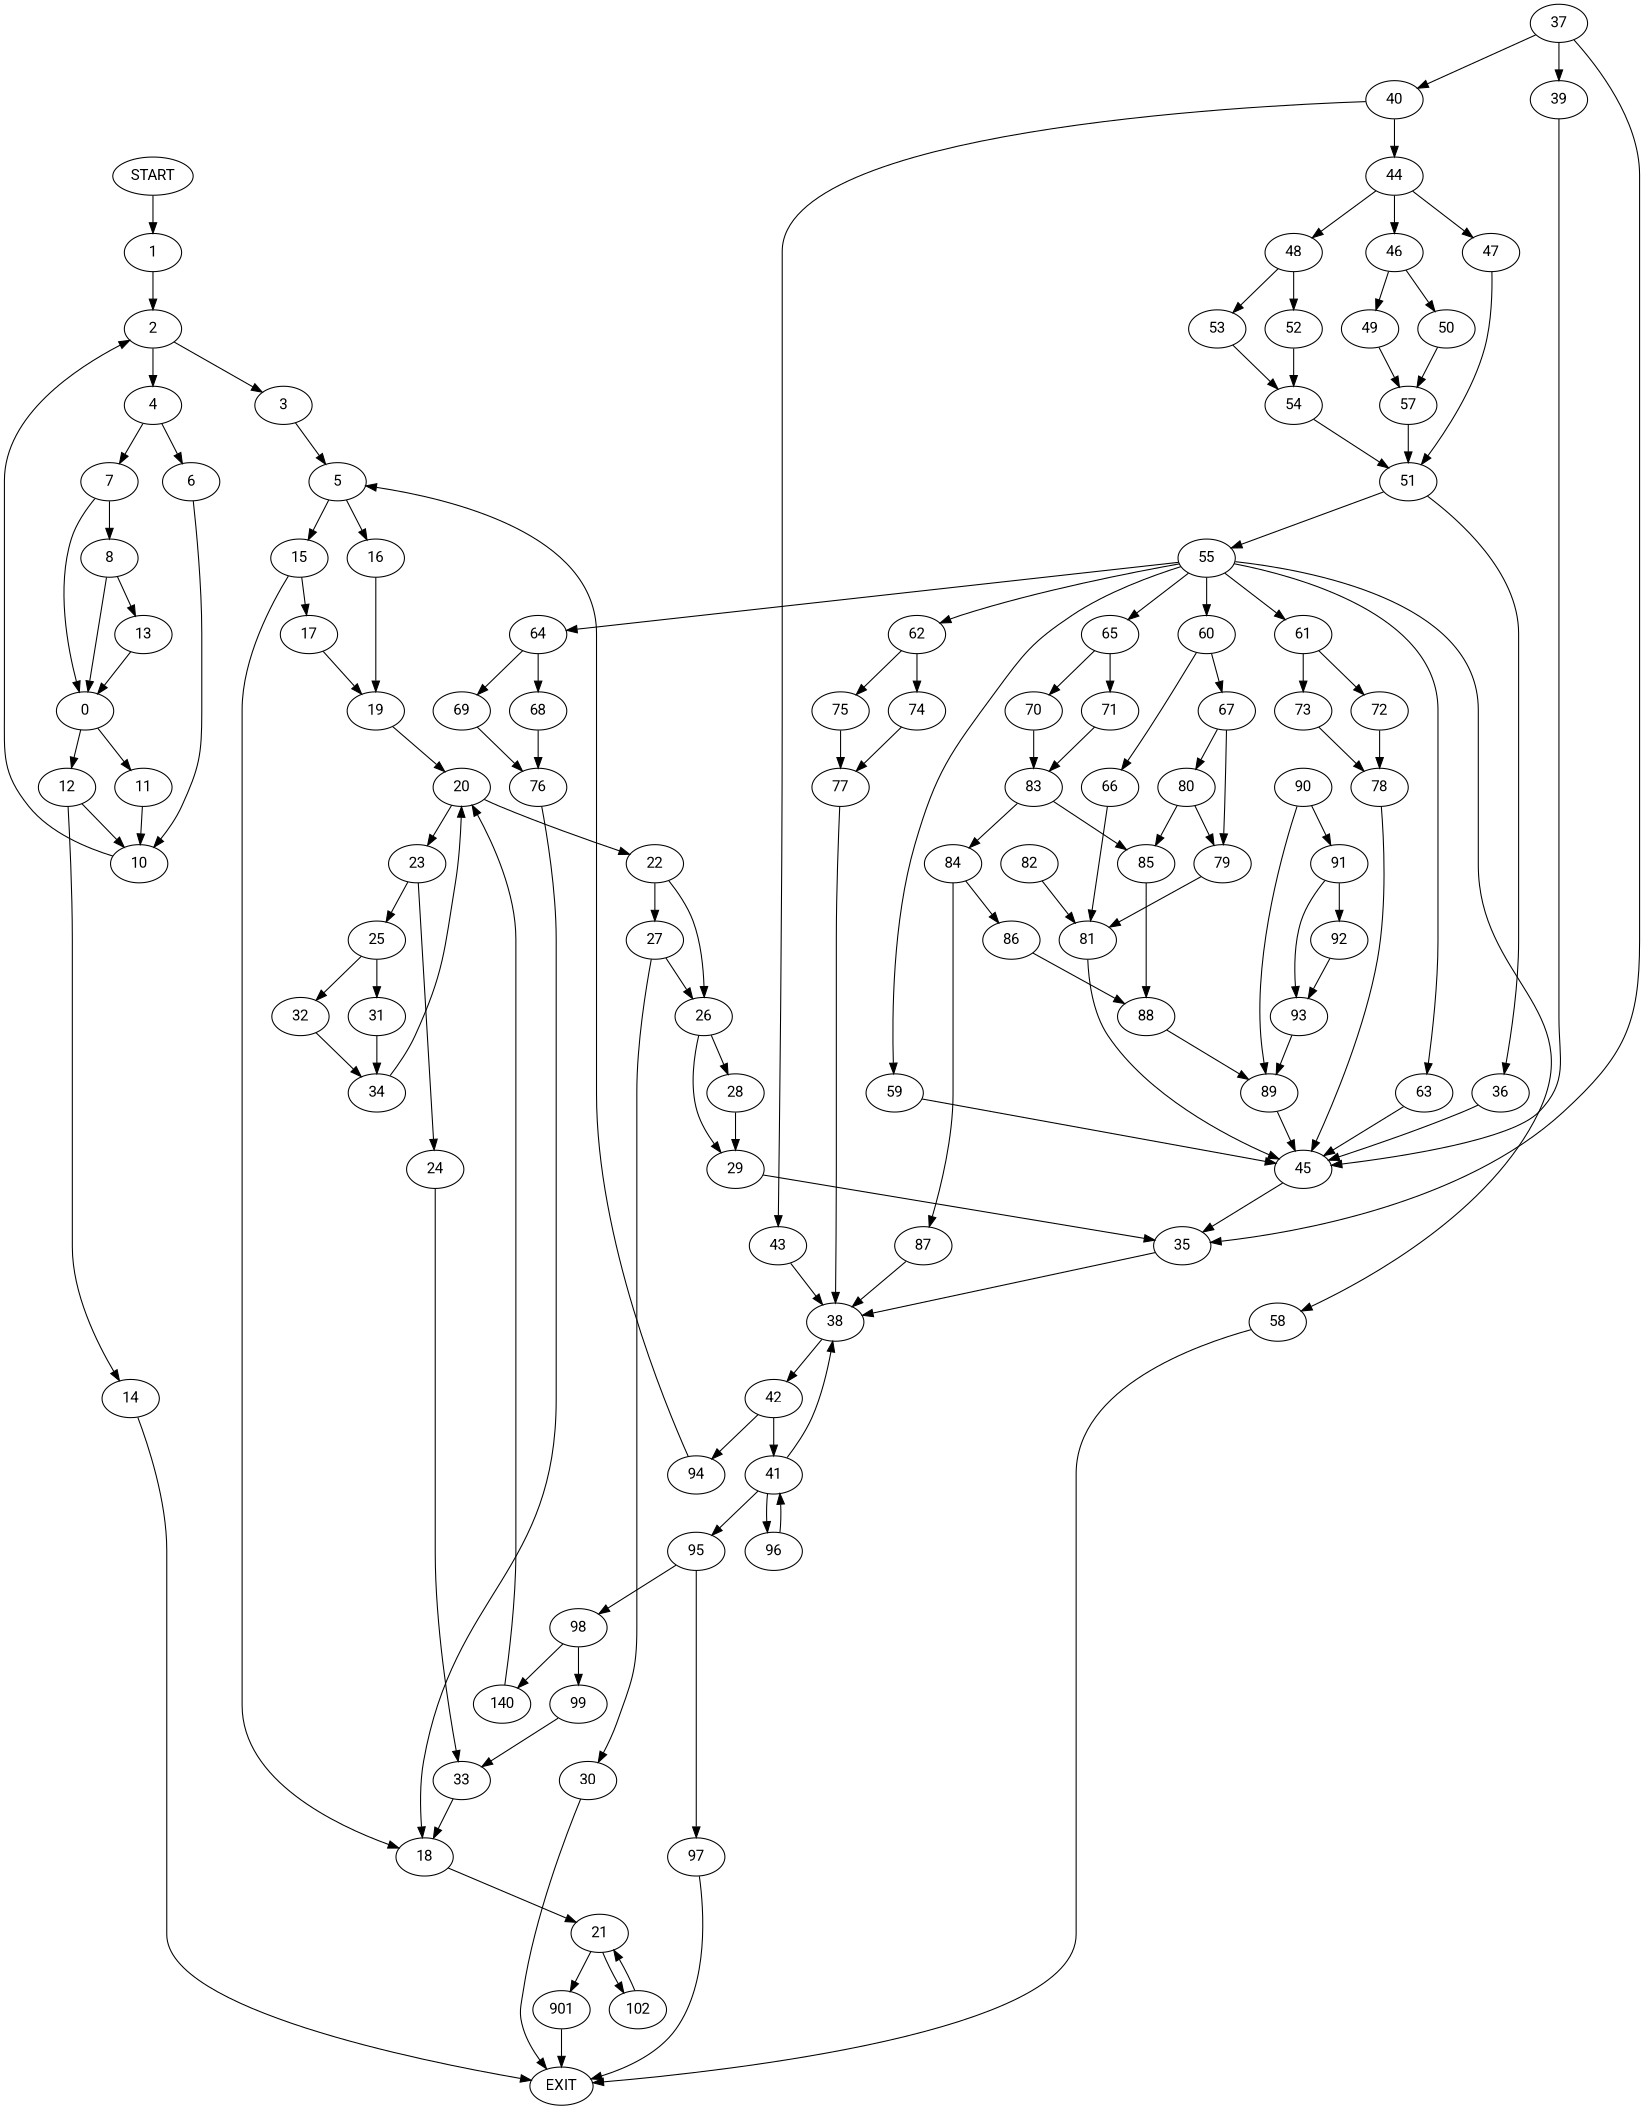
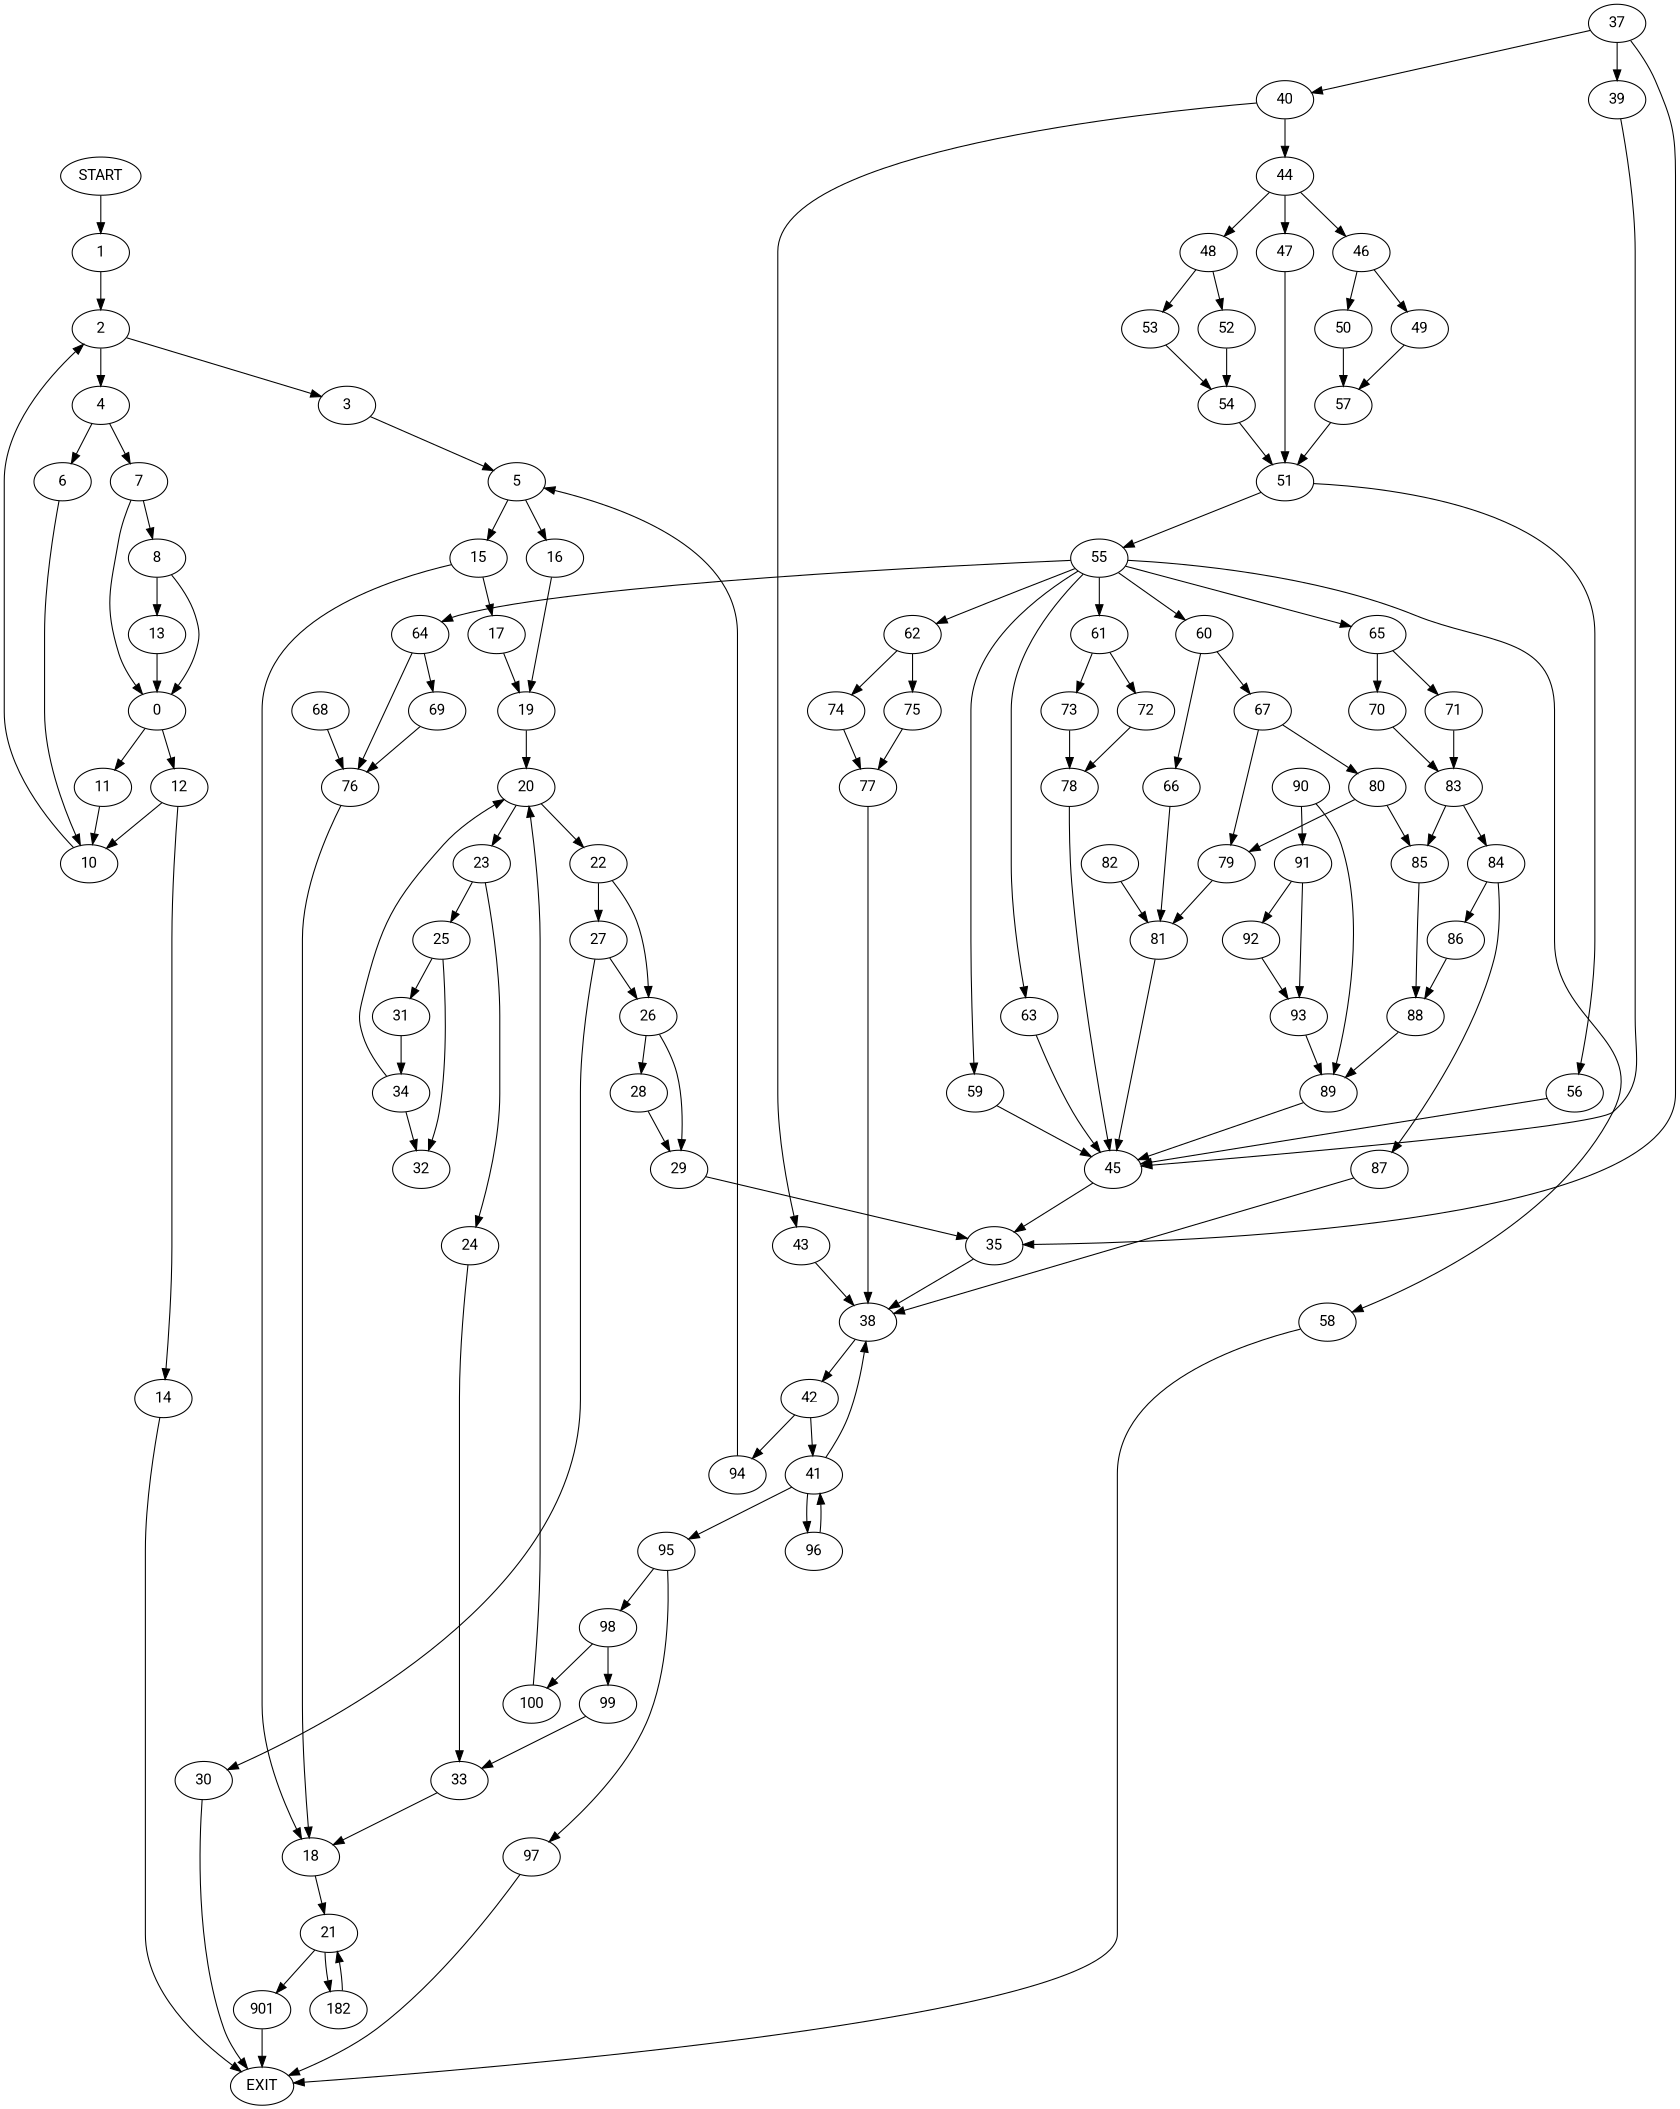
(538, 668) -> (388, 706)
(335, 1051) -> (410, 1126)
(1501, 1093) -> (1575, 1093)
(502, 1704) -> (532, 1704)
(638, 2010) -> (338, 2010)
